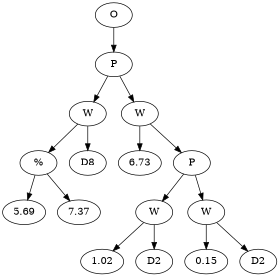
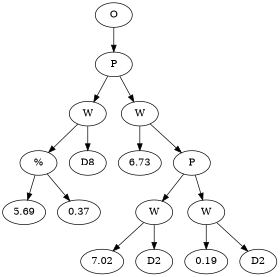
(79, 212) -> (79, 212)
(102, 262) -> (102, 262)
(206, 262) -> (206, 262)
